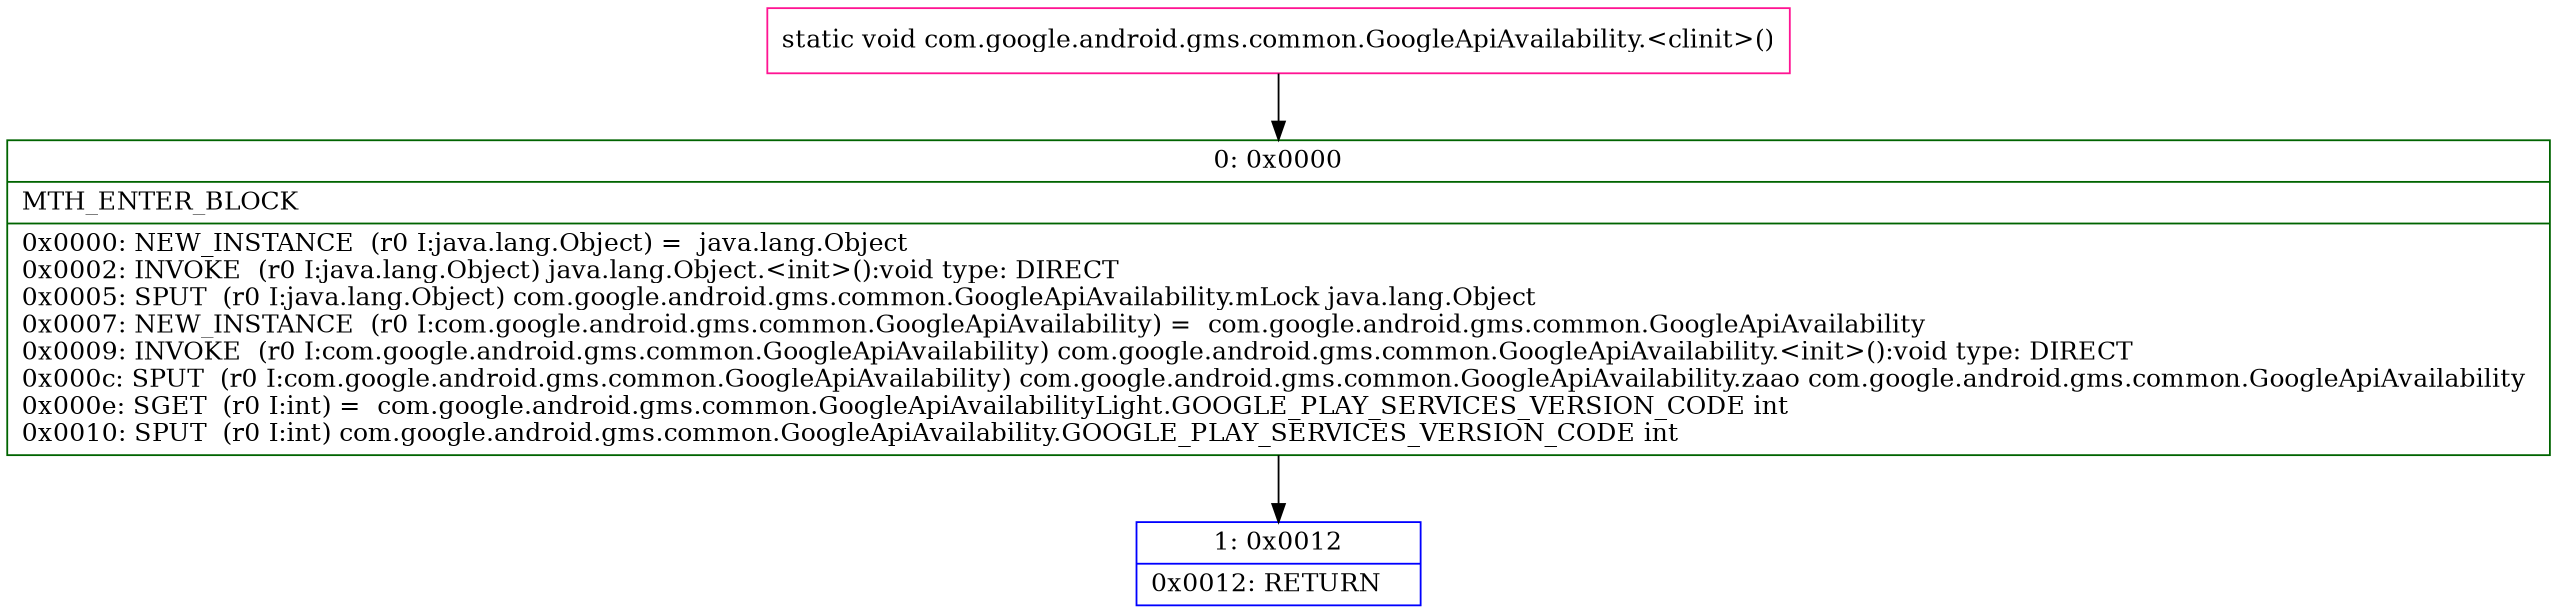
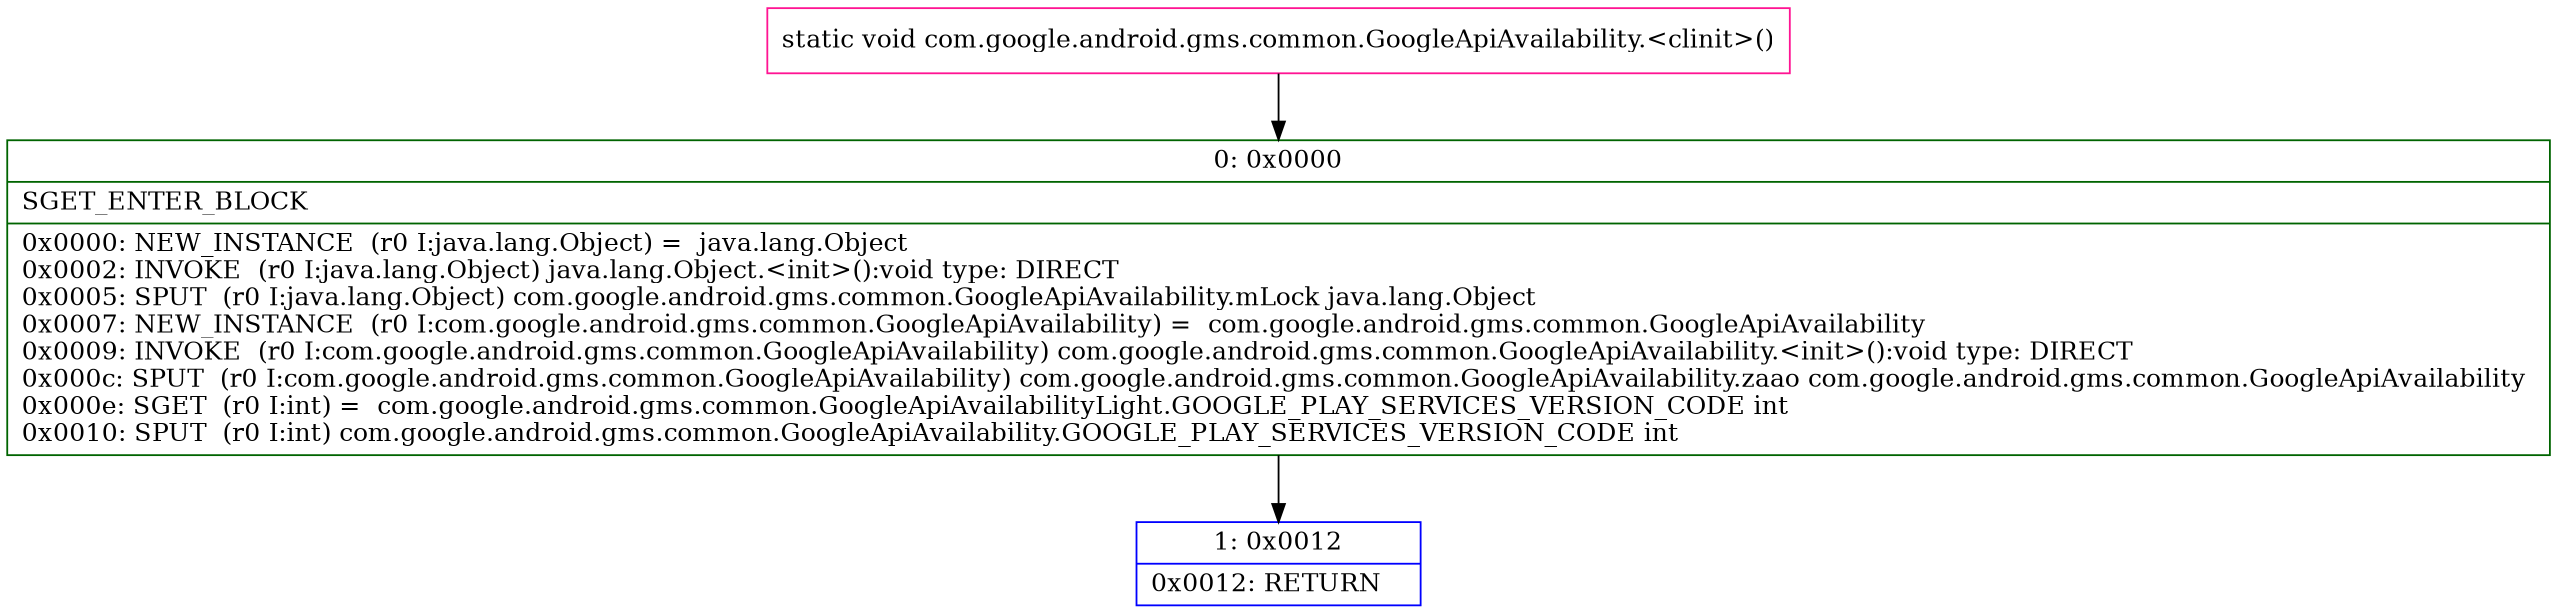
(161, 202) -> (166, 202)
